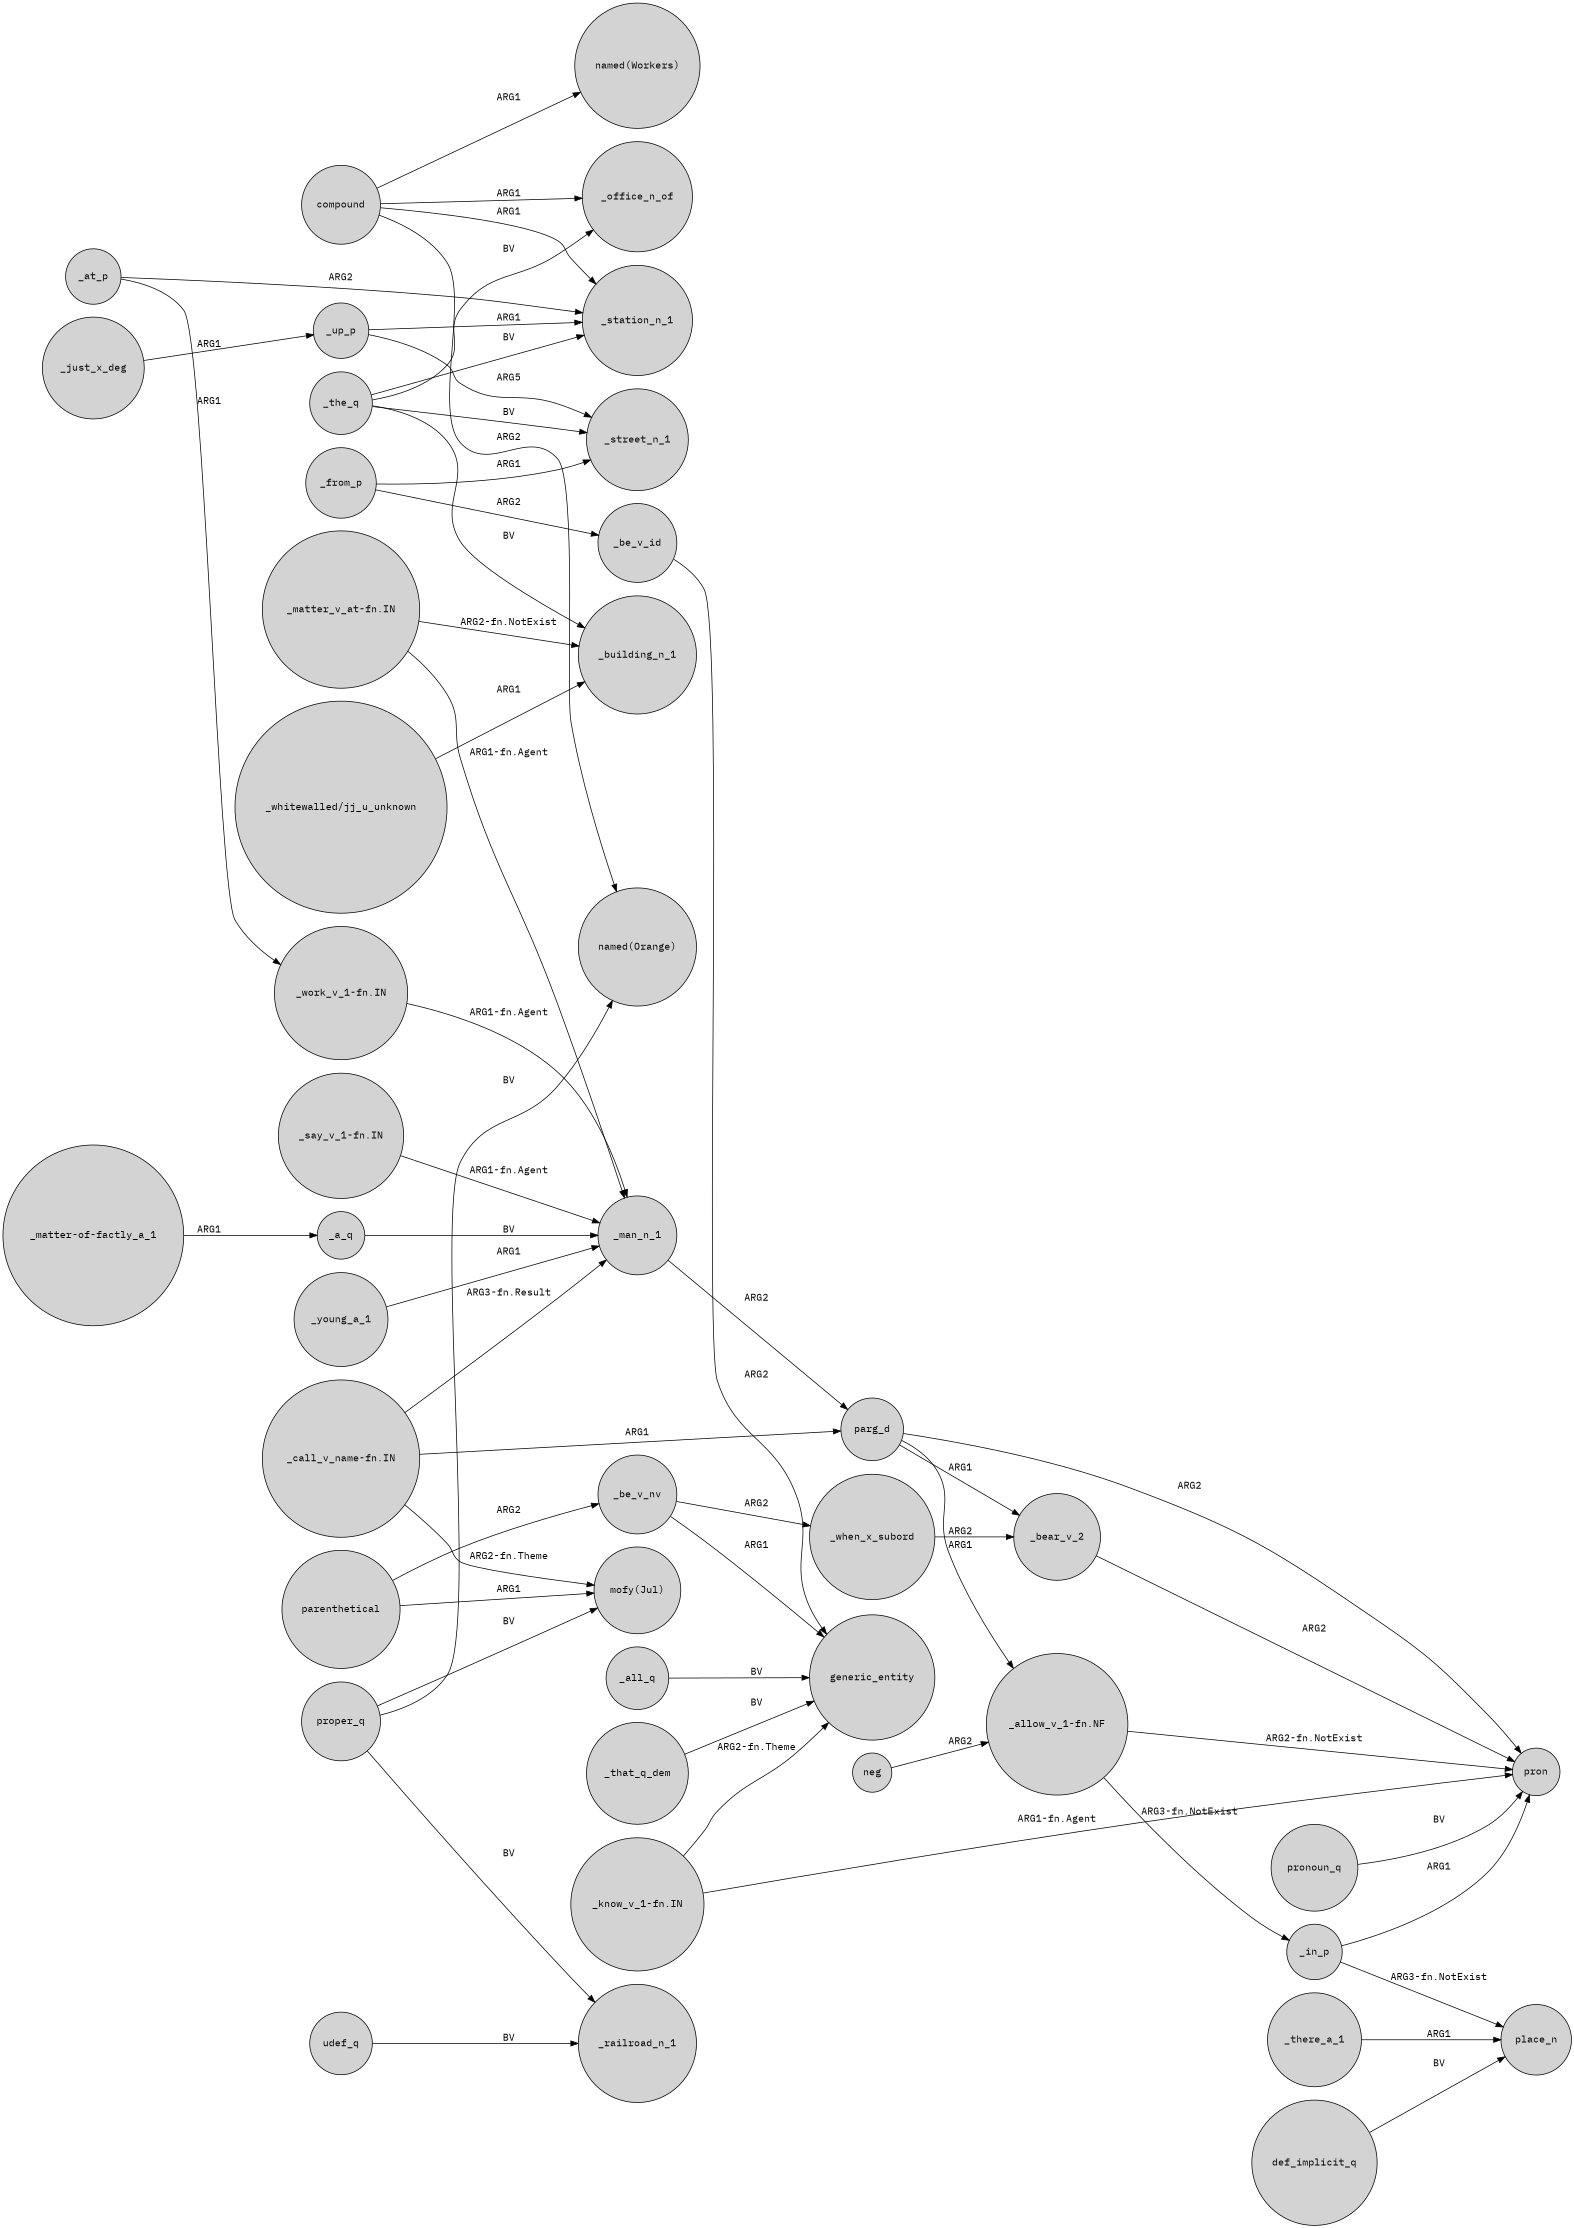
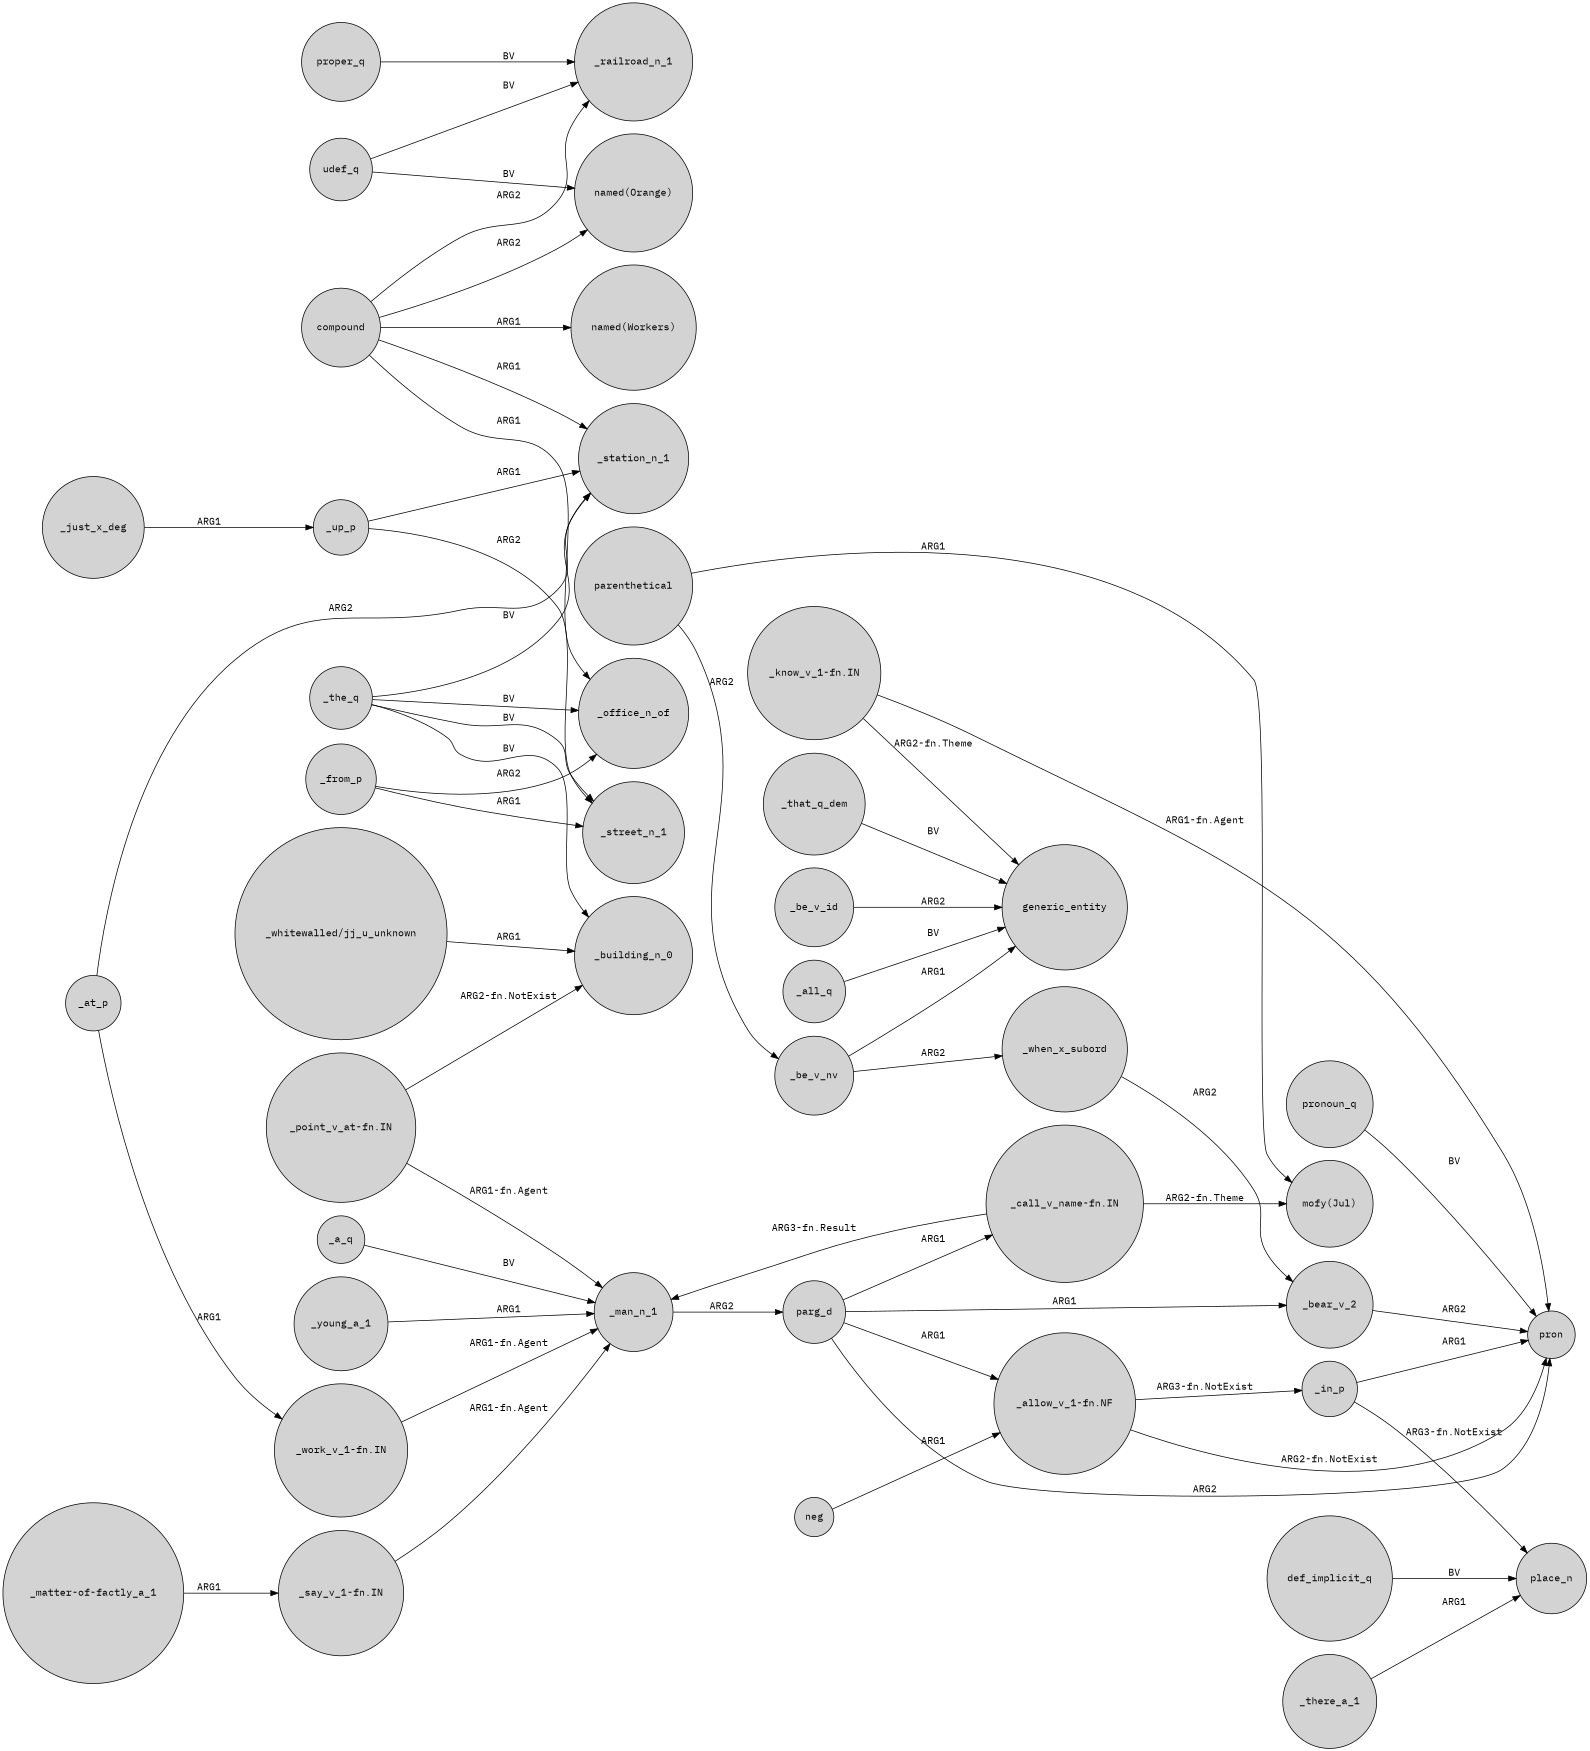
none -> (507, 225)
(509, 378) -> (509, 540)
(483, 512) -> (487, 793)
(341, 610) -> (341, 1128)
(637, 655) -> (634, 956)
(247, 1235) -> (227, 1593)
(454, 1349) -> (470, 180)
(626, 1443) -> (914, 1269)
(484, 1659) -> none
(961, 1742) -> (934, 1441)
